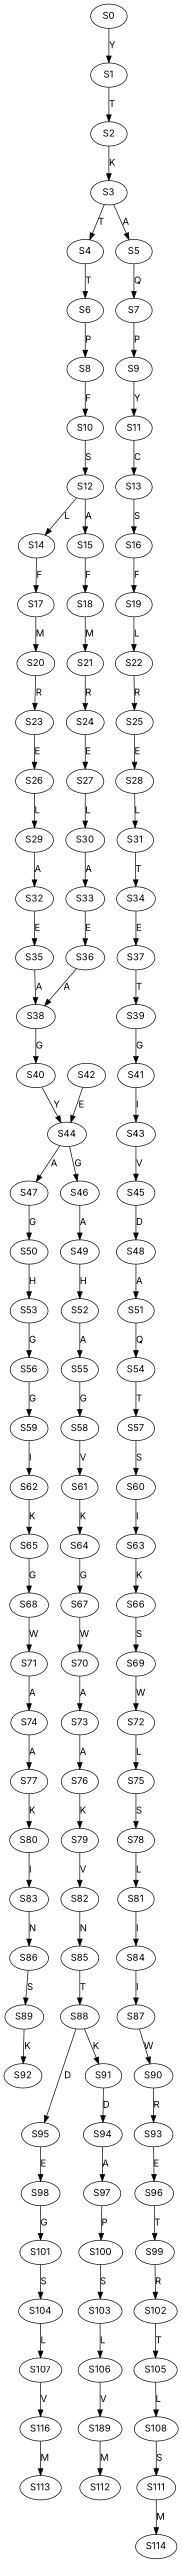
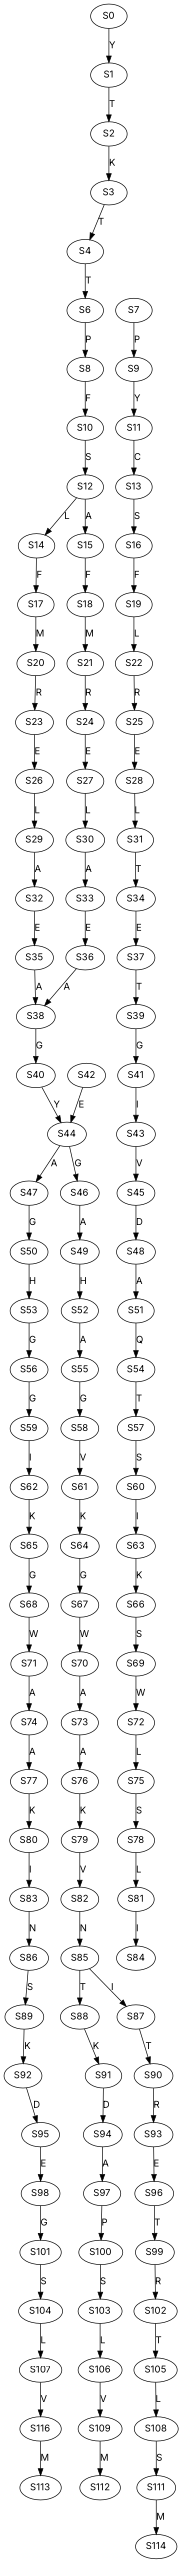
(134, 252) -> none
(136, 1984) -> (105, 1985)
(149, 2046) -> (149, 2046)
(61, 2073) -> (31, 2102)
(100, 2429) -> (100, 2429)
